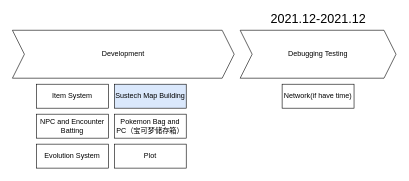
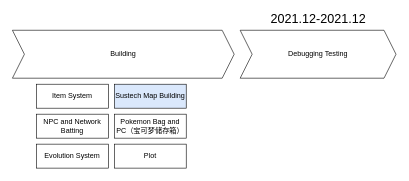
(123, 54) -> (123, 54)
(318, 96) -> none
(72, 126) -> (72, 126)
